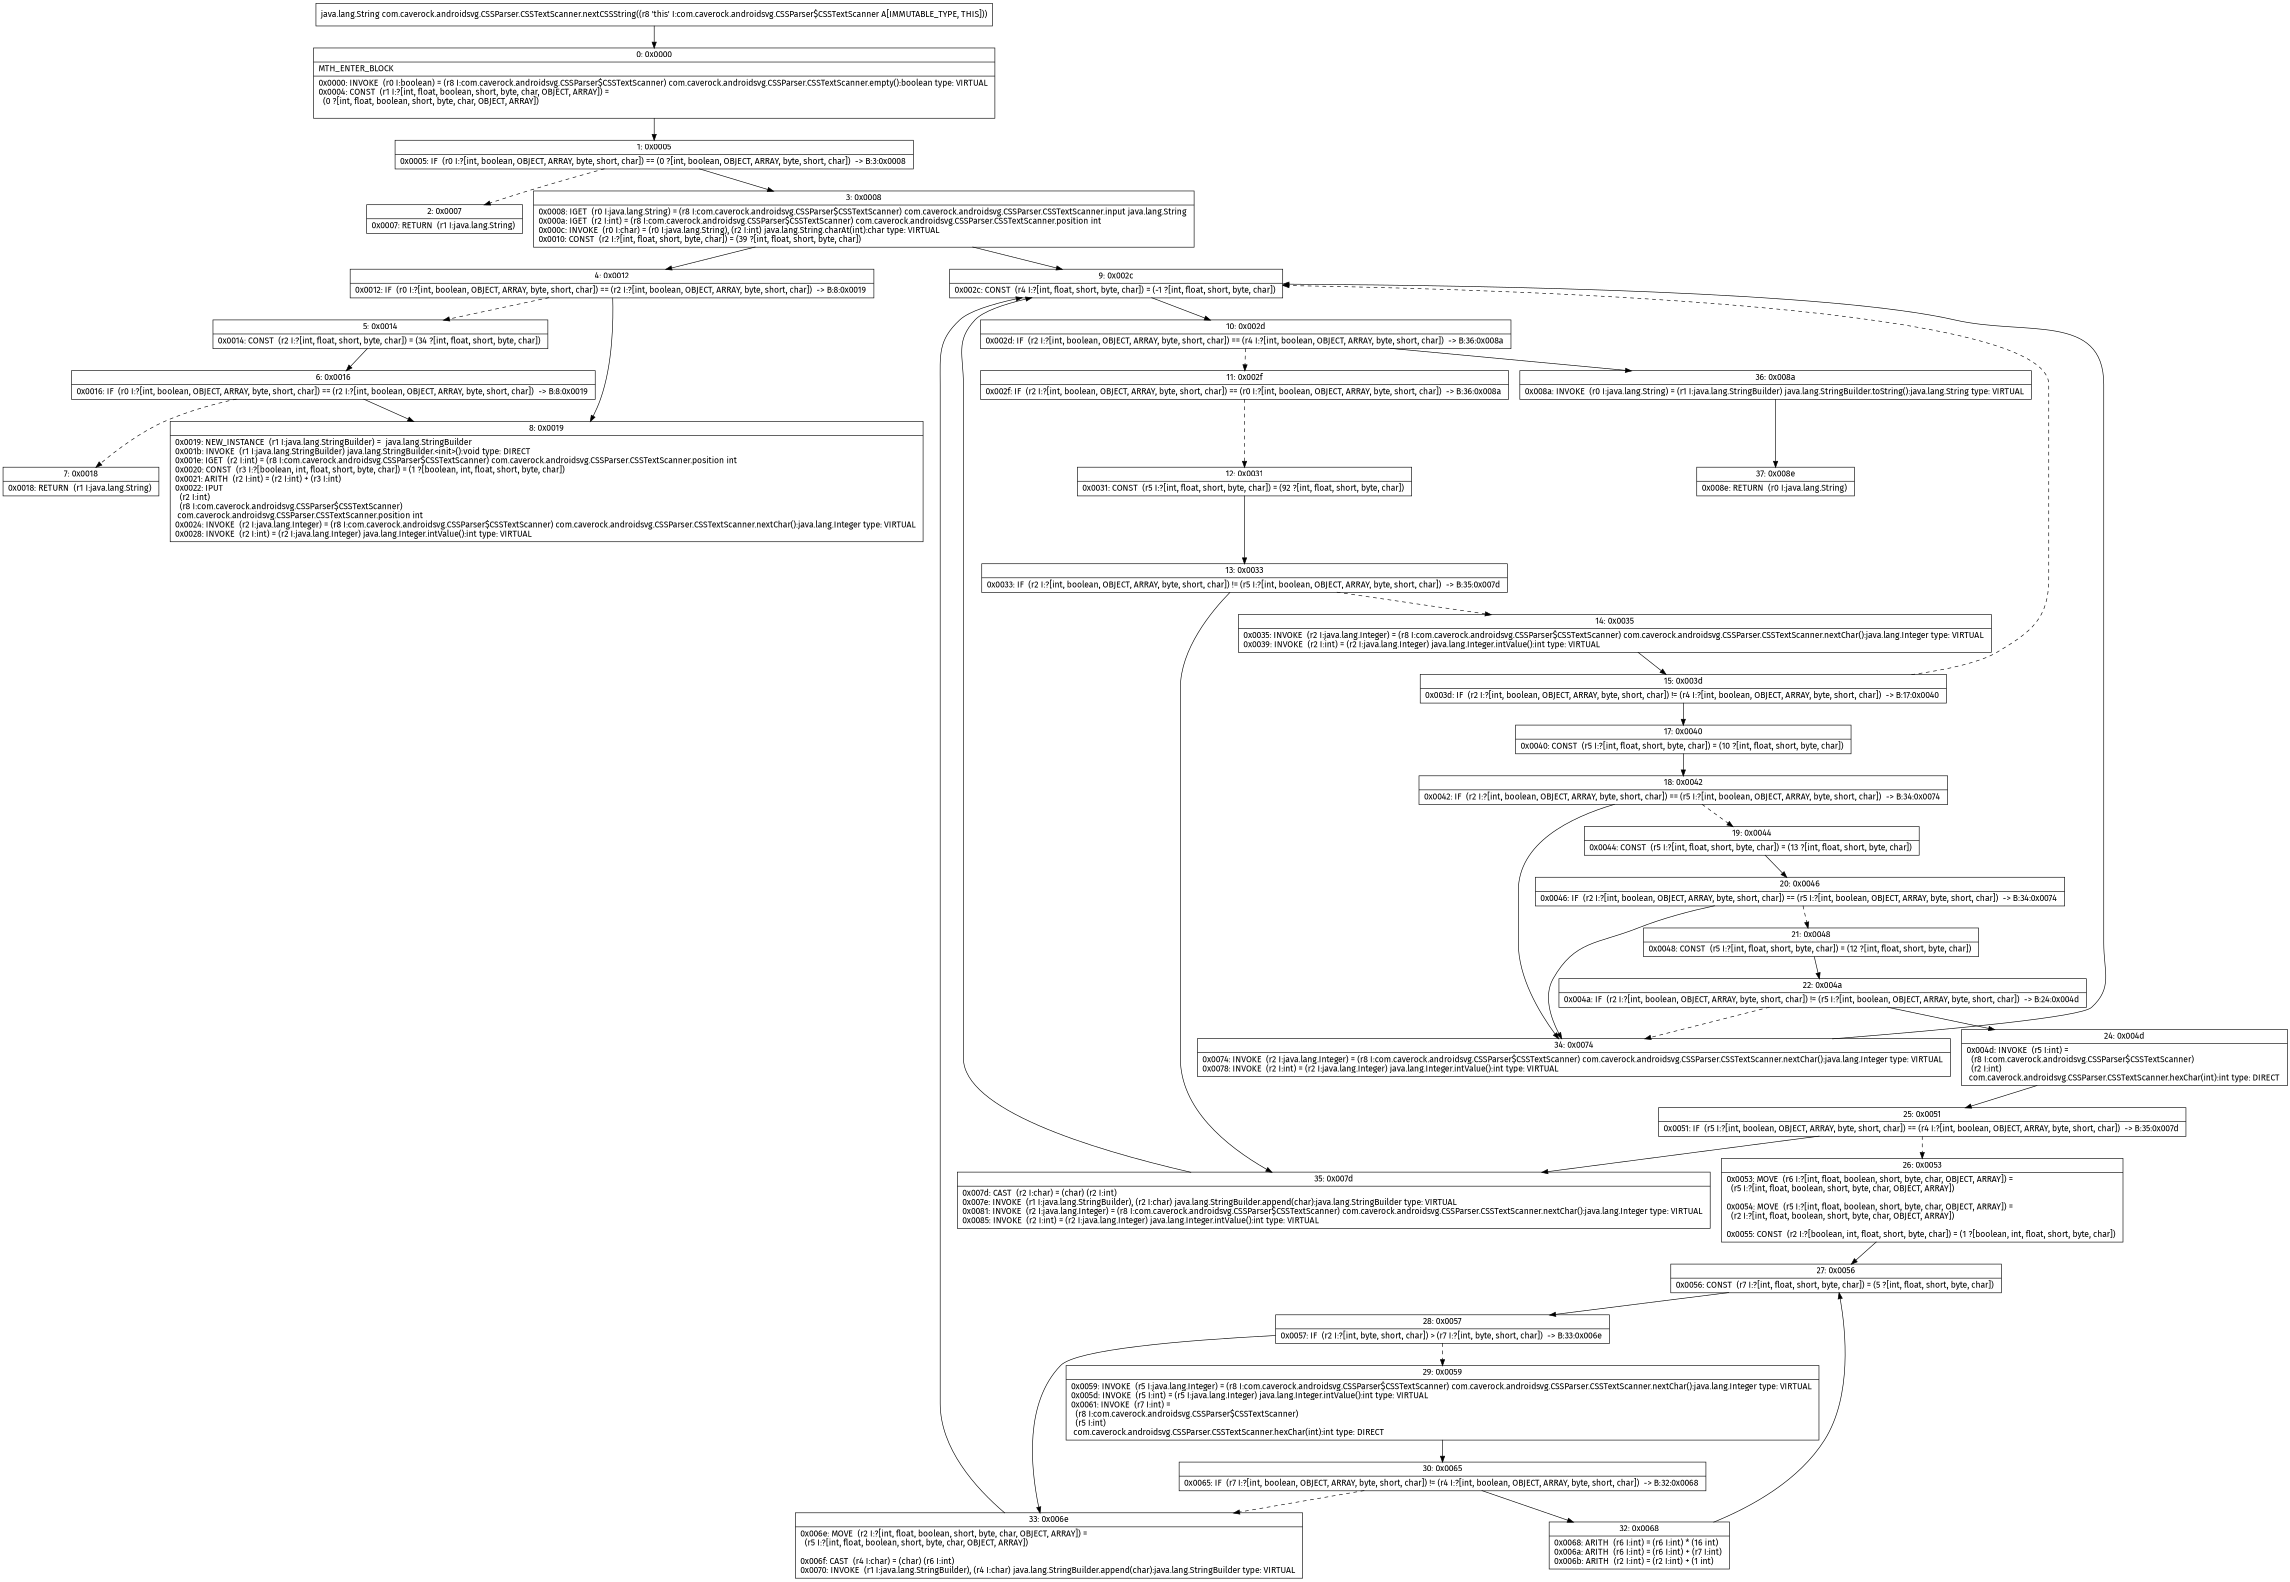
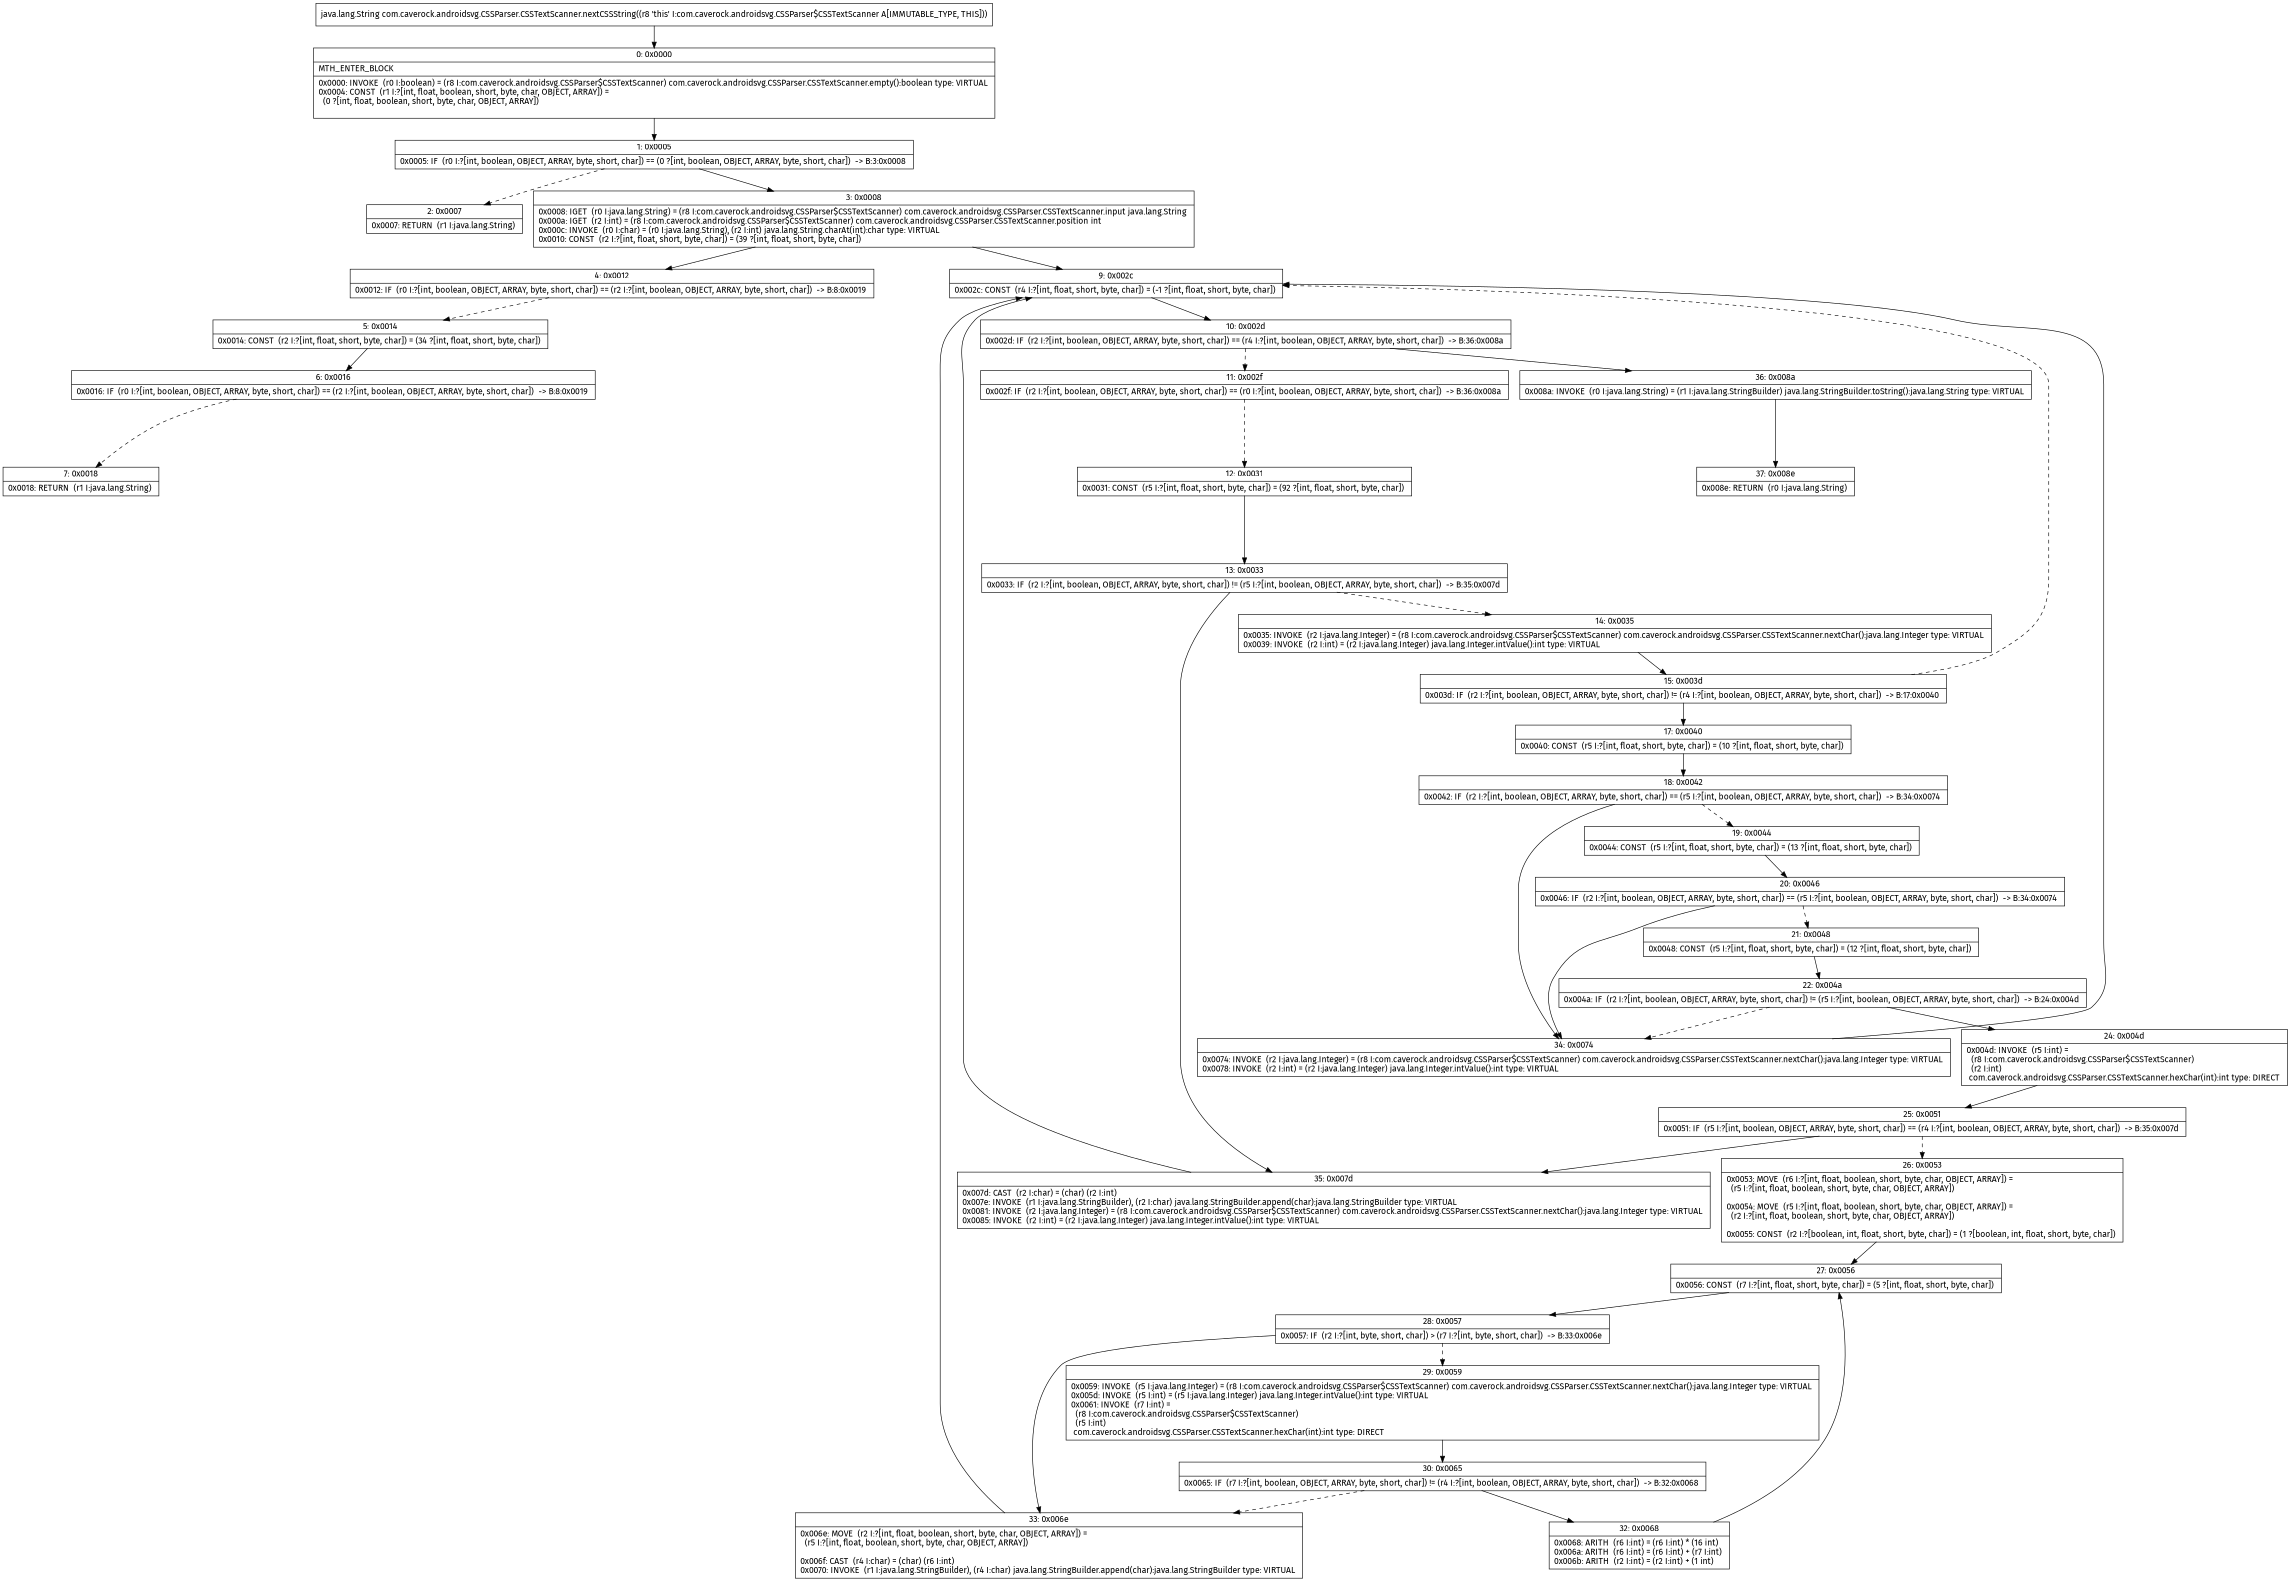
(547, 482) -> none
